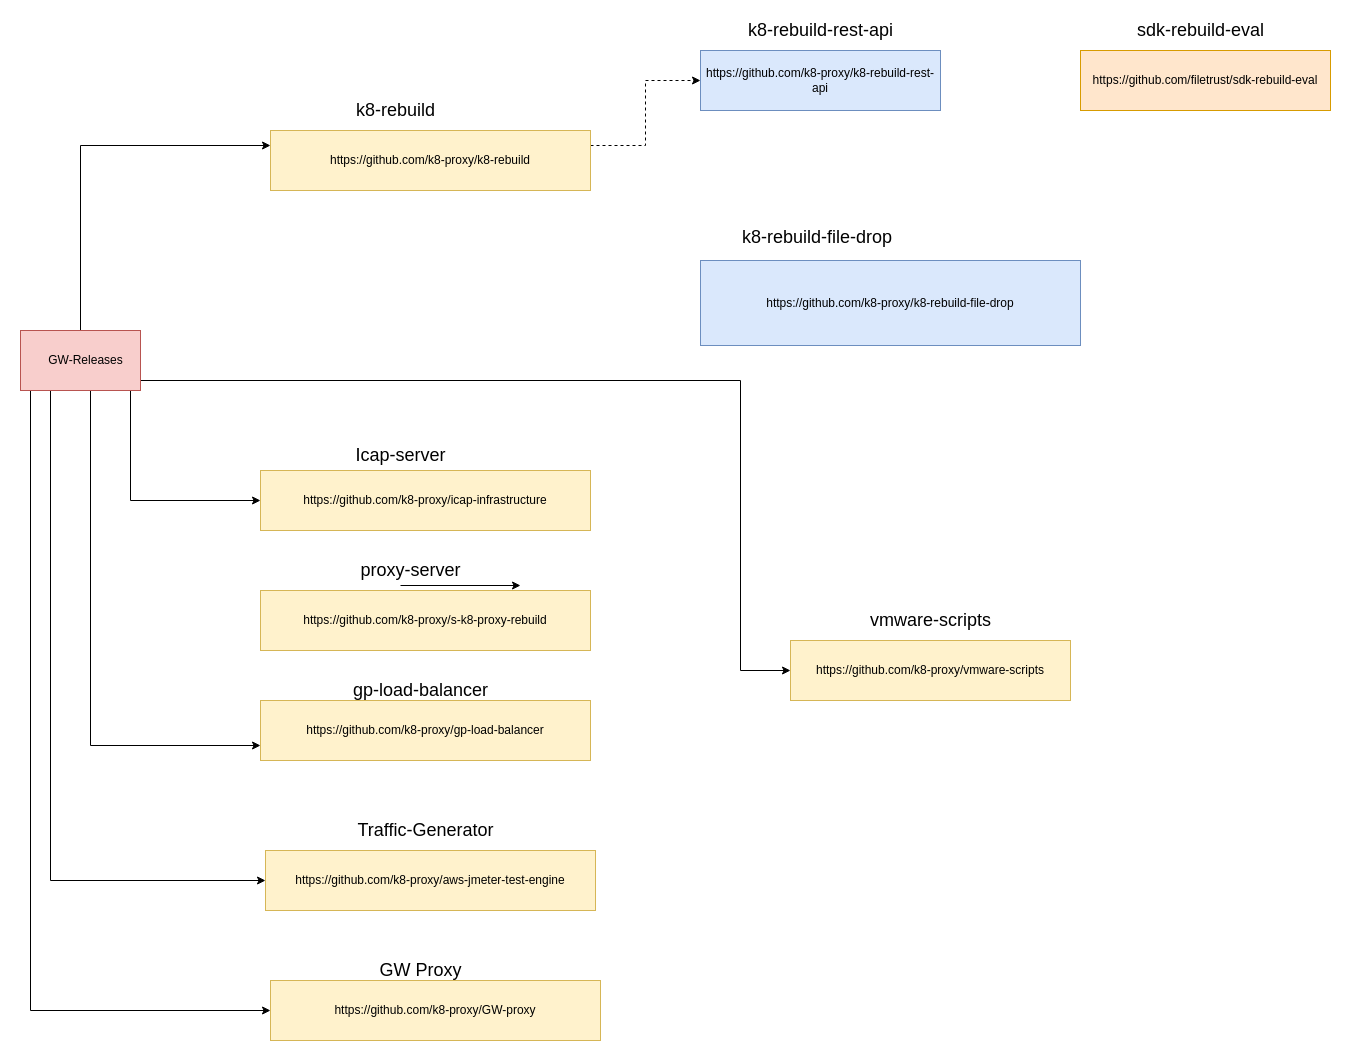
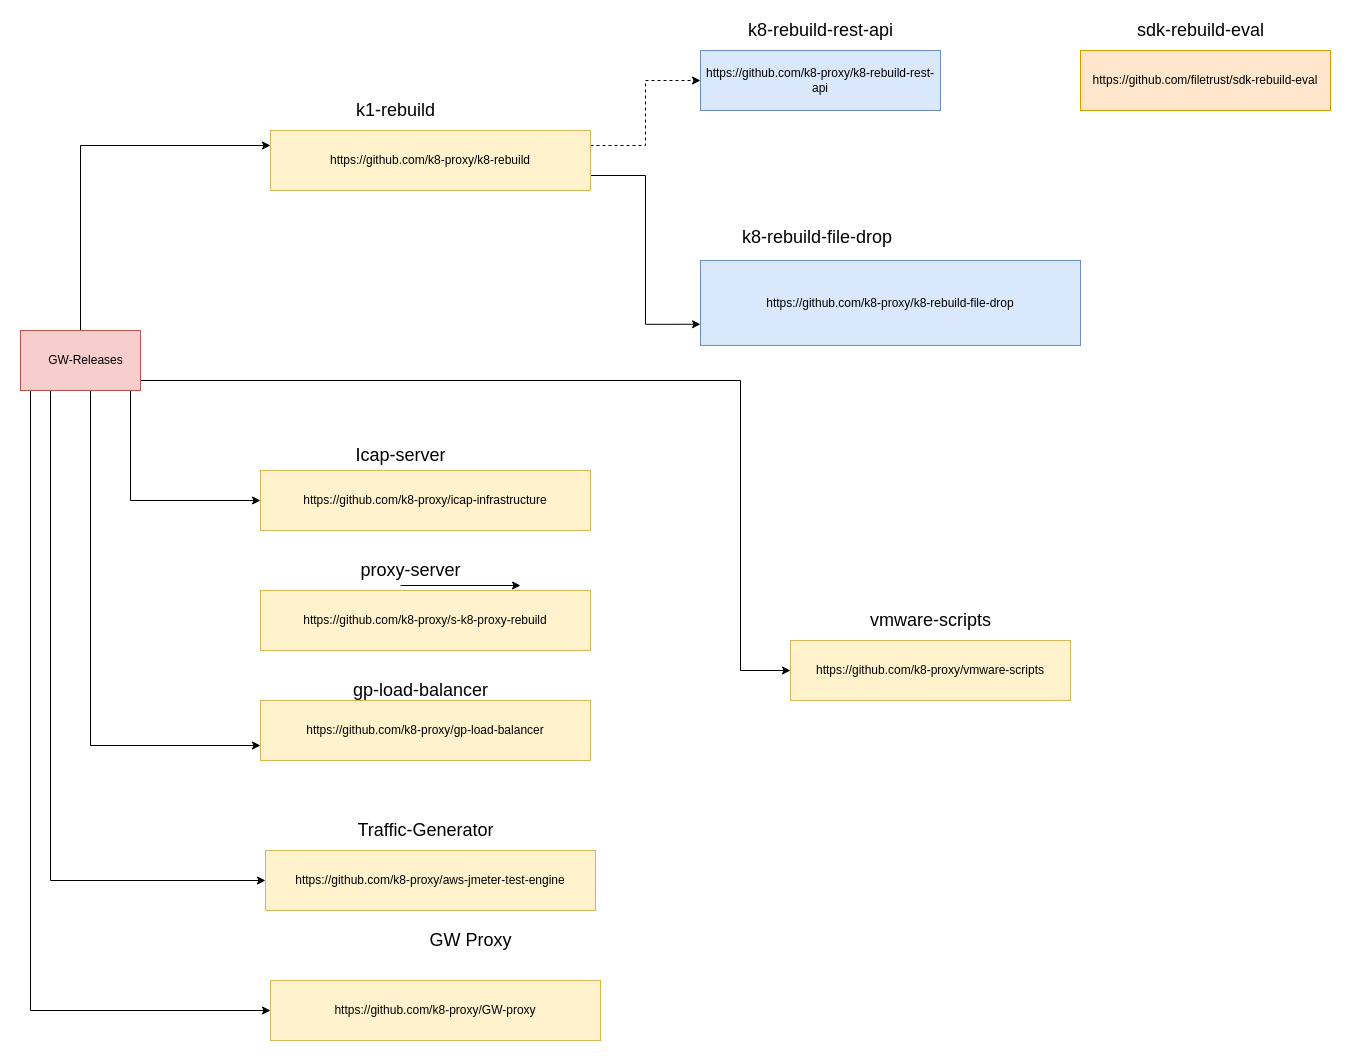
(396, 111) -> (396, 111)
none -> (646, 246)
(421, 971) -> (471, 941)
